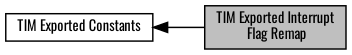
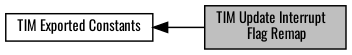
(275, 27) -> (275, 27)
